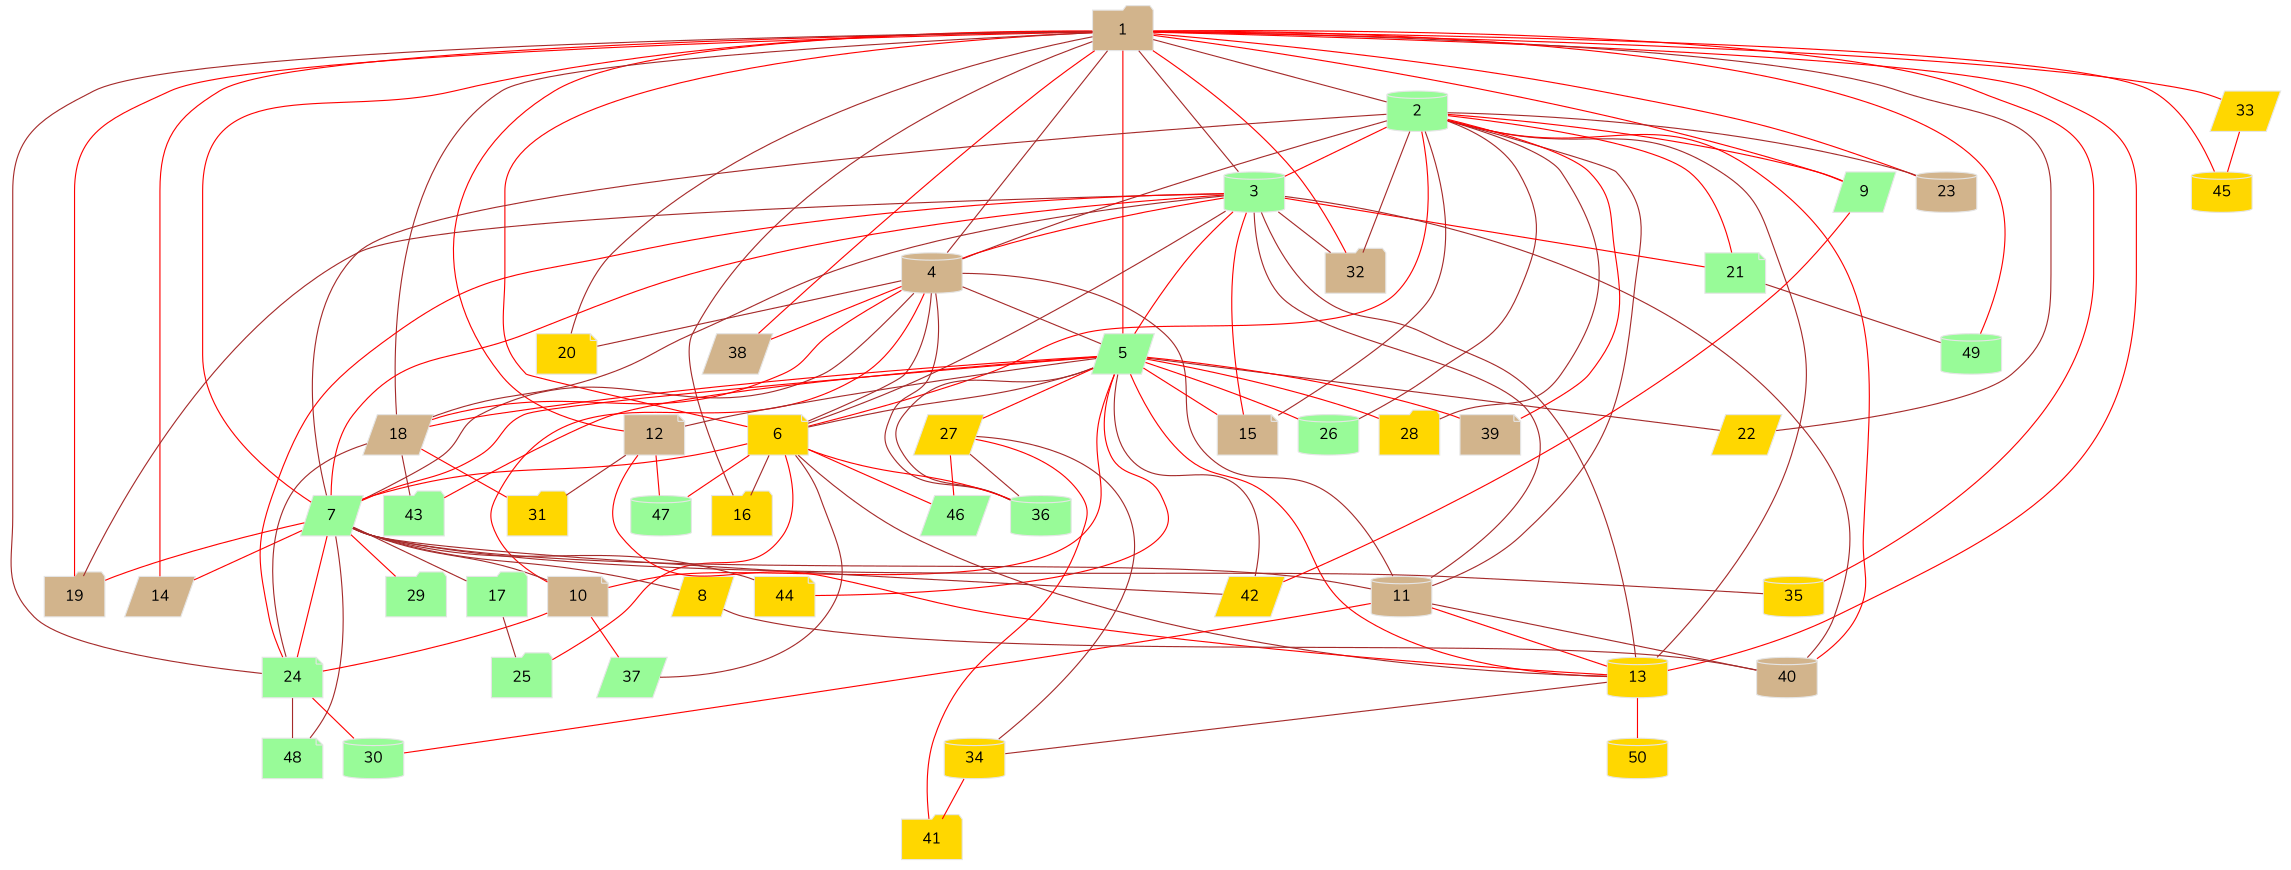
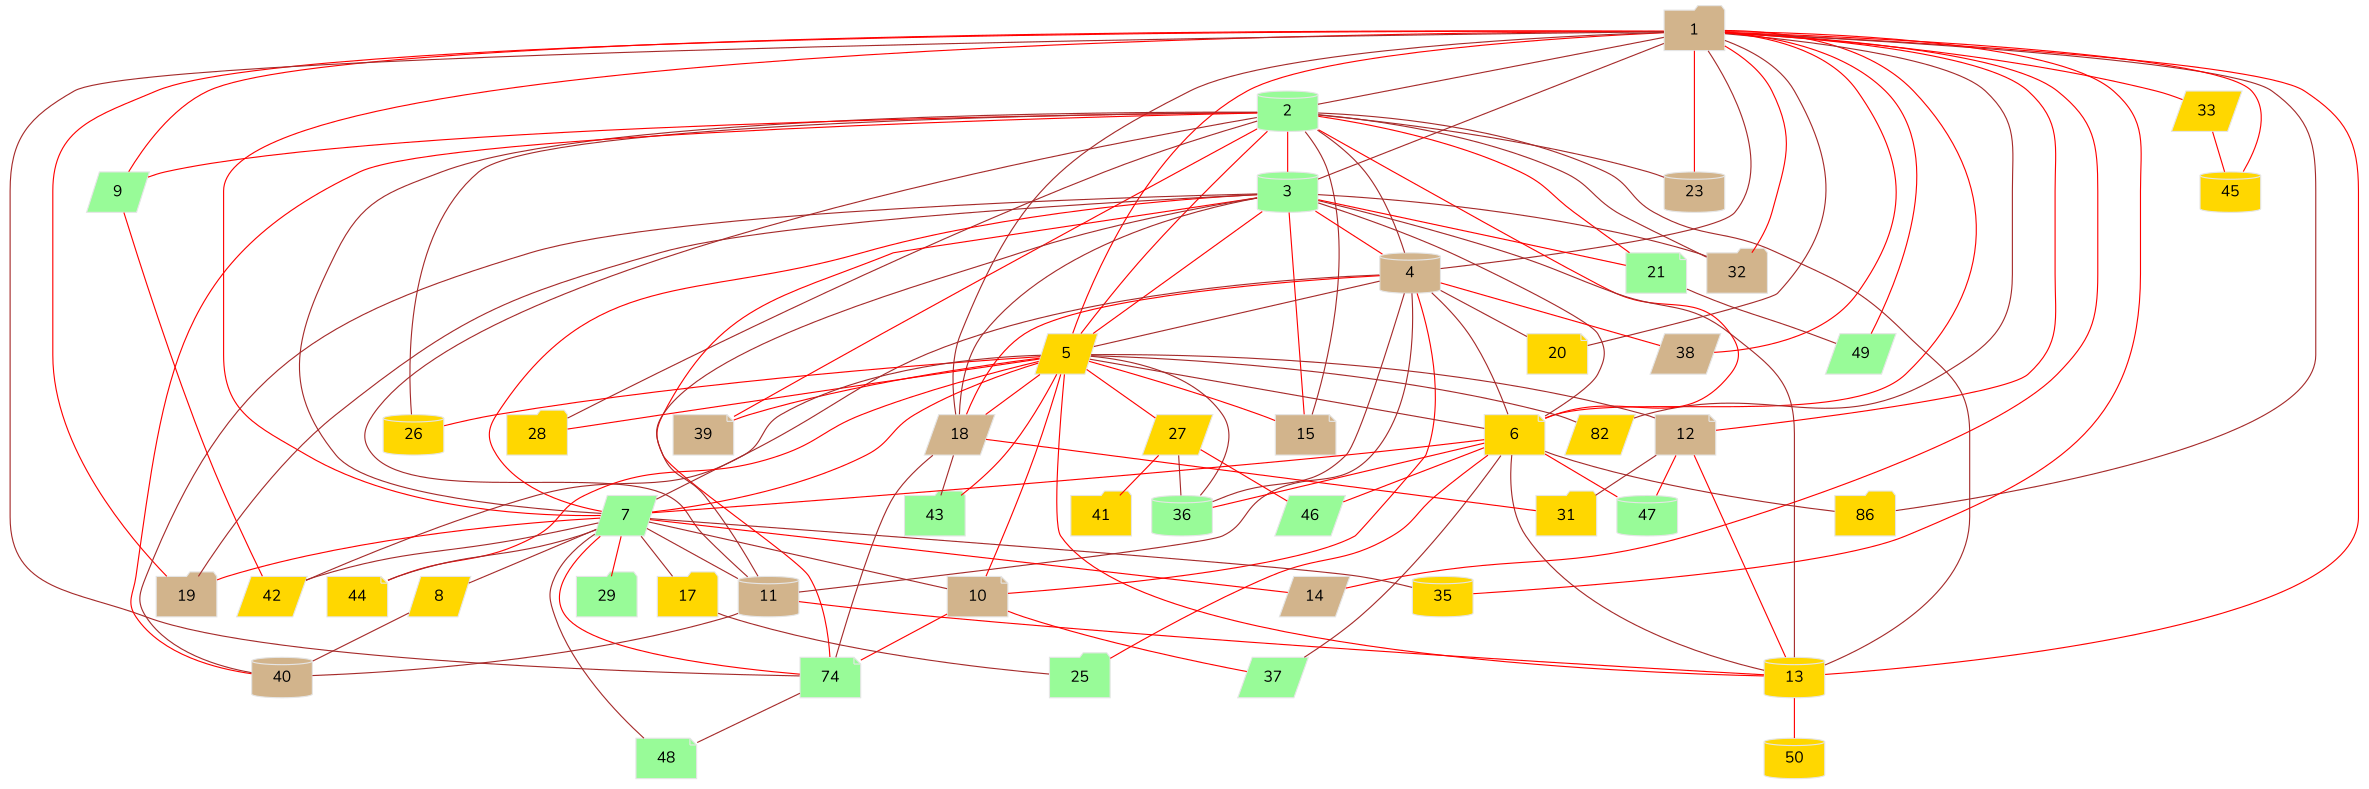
none -> (1170, 228)
(1123, 354) -> (1066, 354)
(1971, 354) -> (1861, 354)
(1328, 435) -> (413, 435)
(1746, 435) -> (1600, 435)
(742, 516) -> (1865, 516)
(497, 597) -> (688, 597)
(293, 678) -> (830, 678)
(373, 758) -> none
(975, 758) -> none
